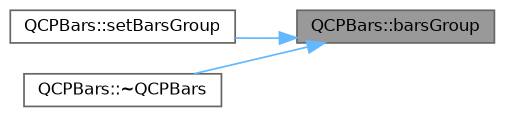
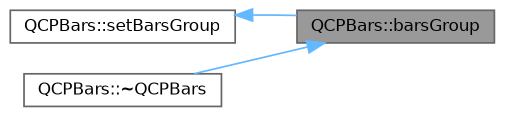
(257, 38) -> (275, 15)
